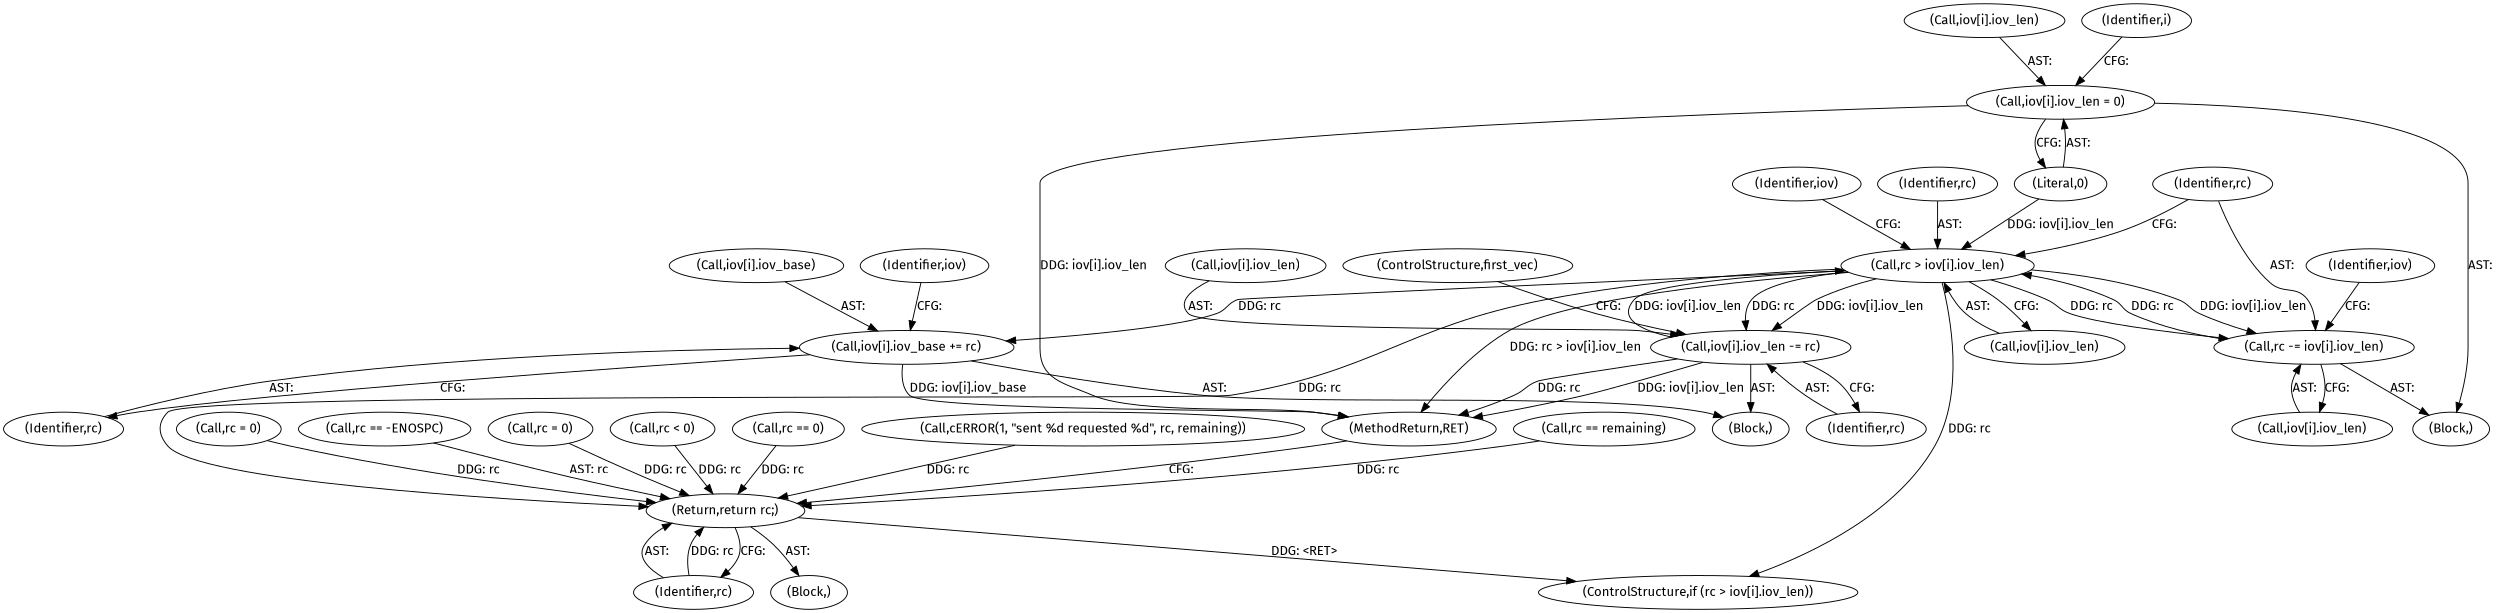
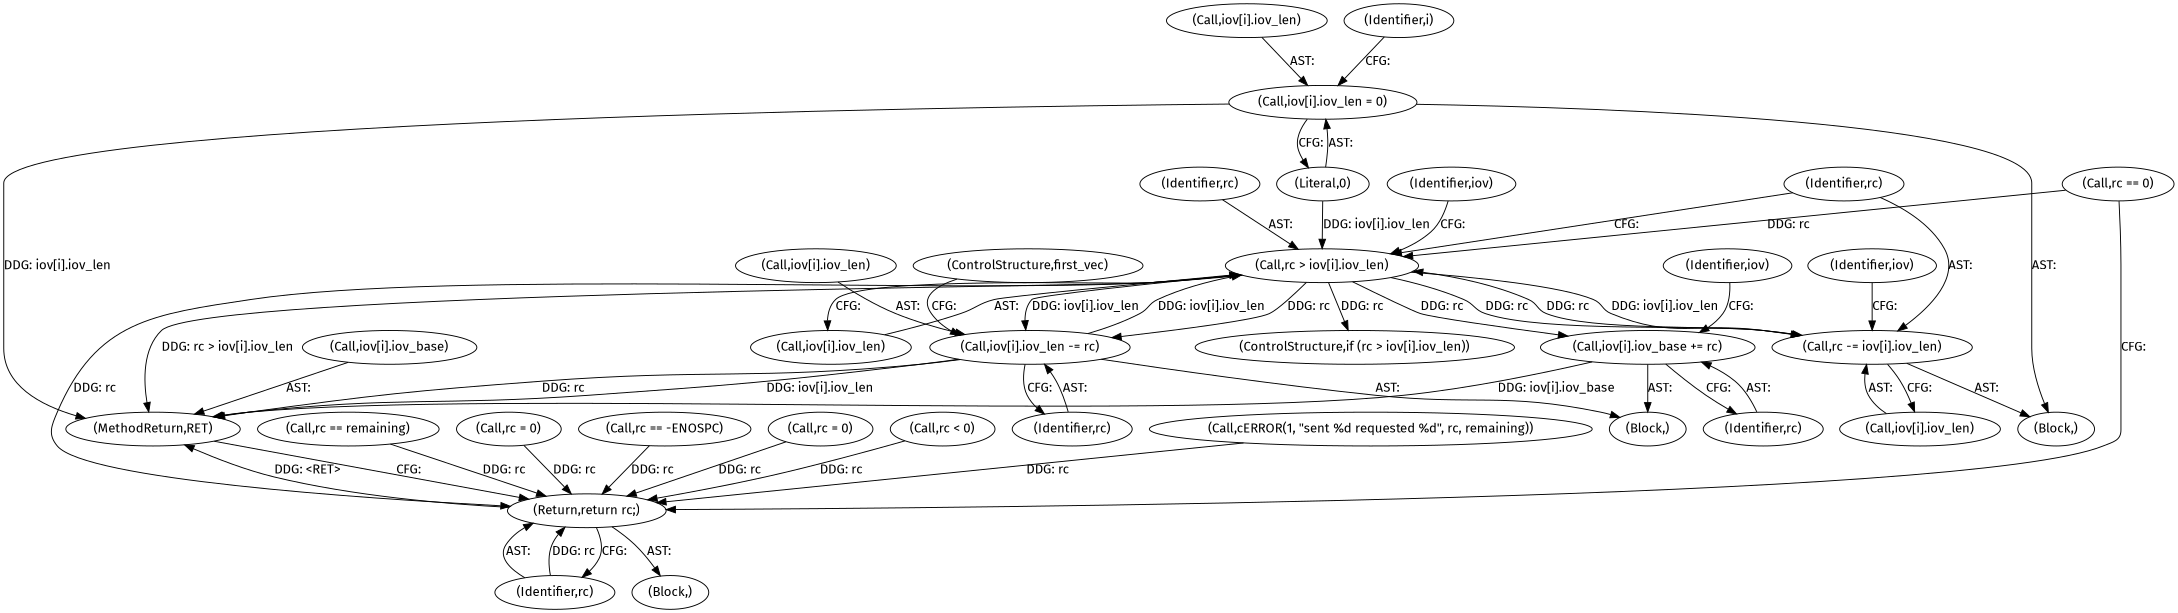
none -> (1739, 223)
(827, 304) -> (276, 387)
(589, 470) -> (653, 470)
(783, 470) -> (2136, 347)
(1182, 549) -> (333, 489)
